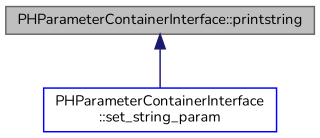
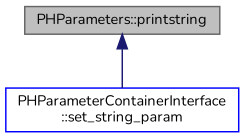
(160, 20) -> (122, 20)
